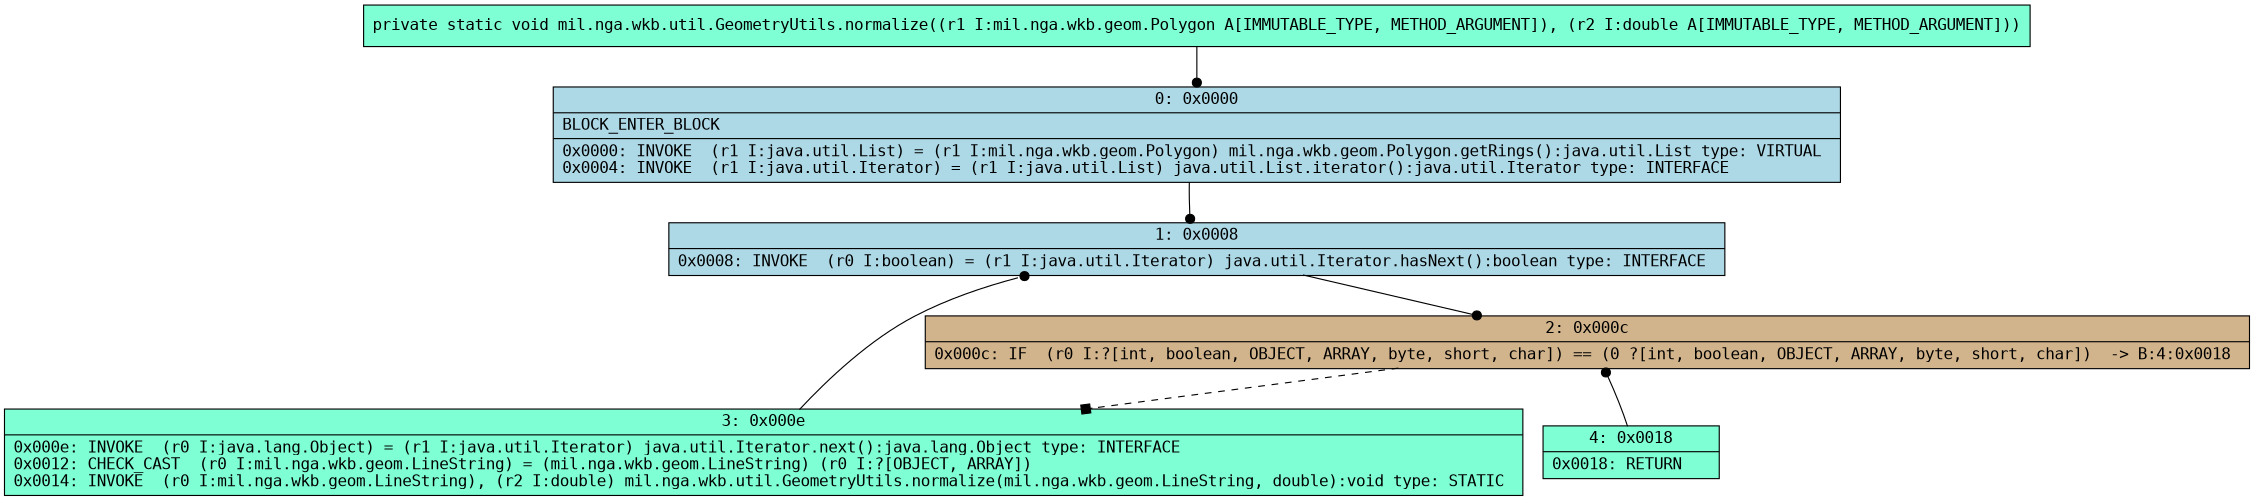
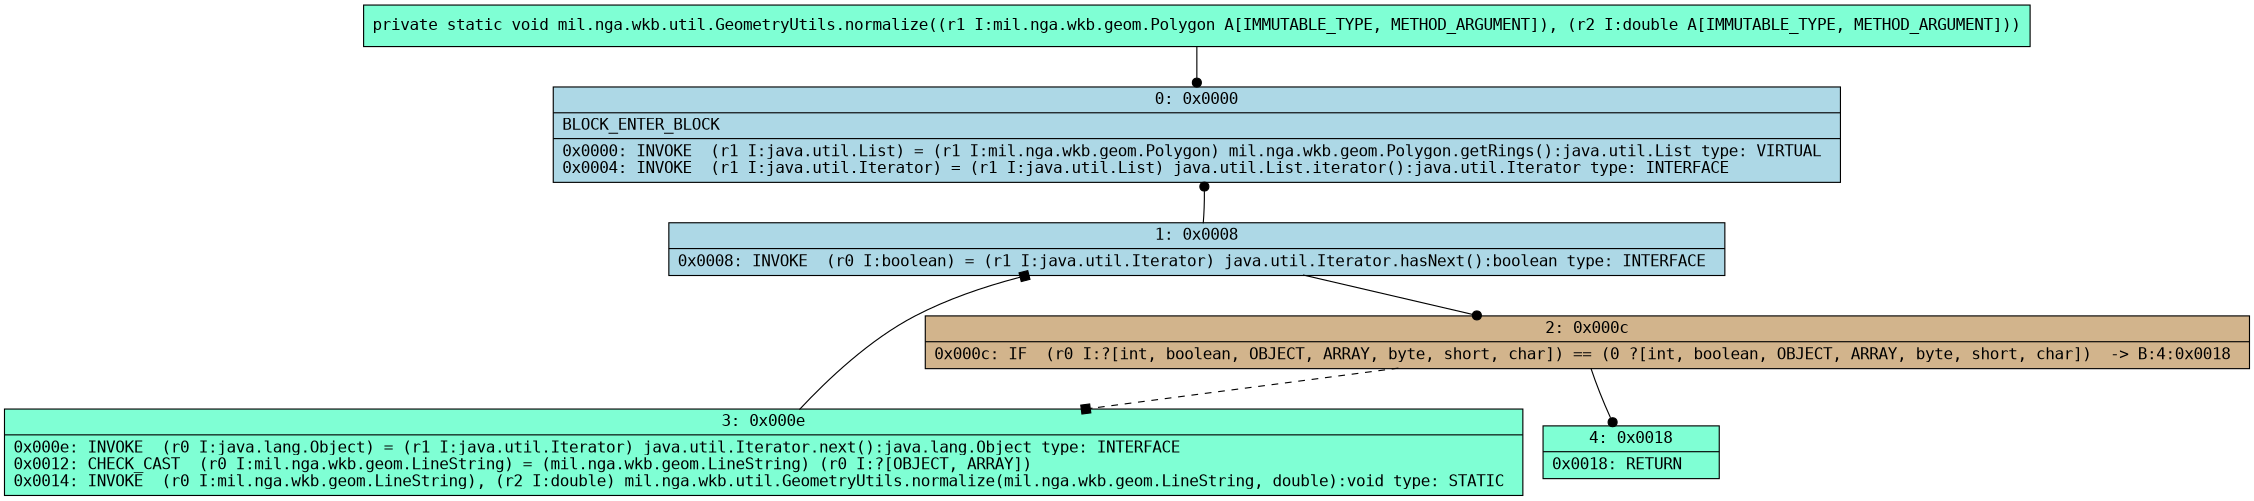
(1189, 198) -> (1204, 207)
(898, 326) -> (898, 326)
(1618, 401) -> (1600, 393)
